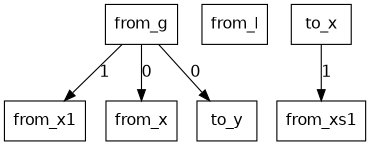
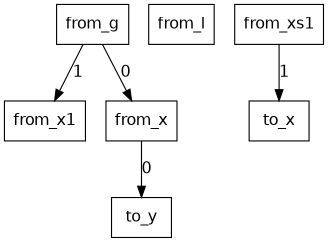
(321, 67) -> (279, 67)
(180, 68) -> (141, 164)
